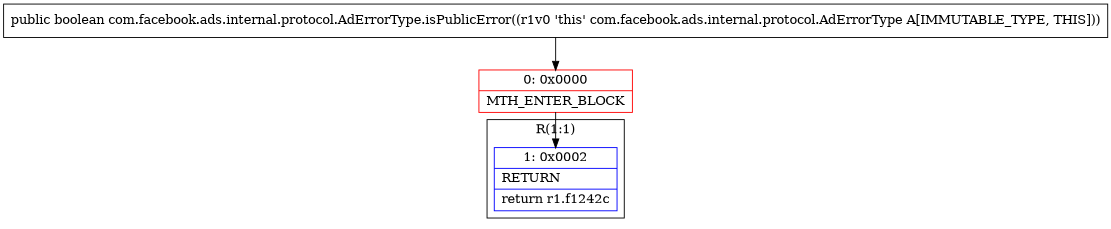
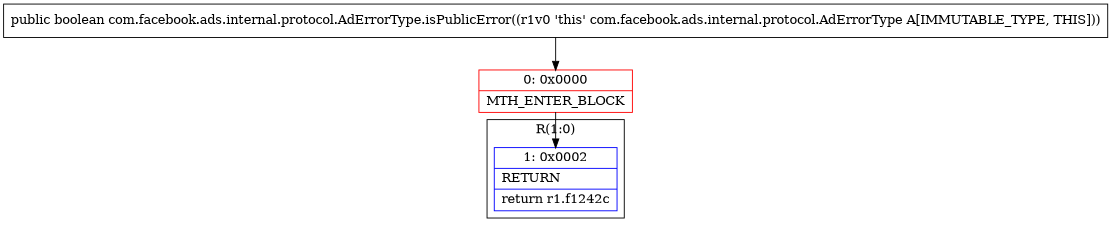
(556, 130) -> (556, 130)
